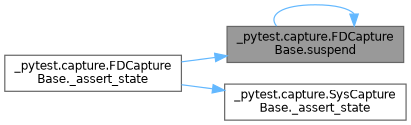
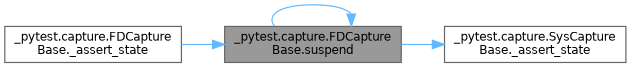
(197, 87) -> (417, 44)
